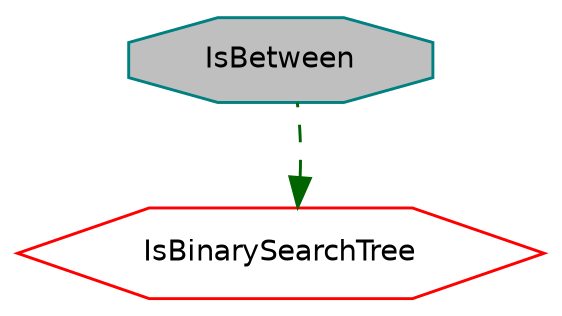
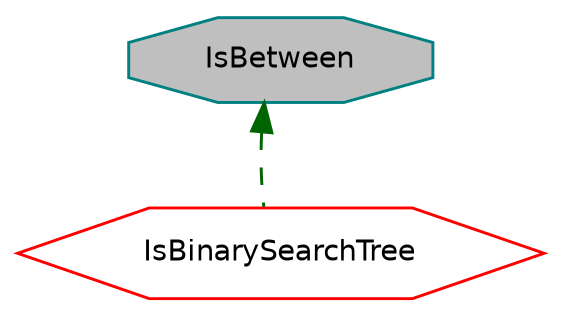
(300, 140) -> (261, 170)
